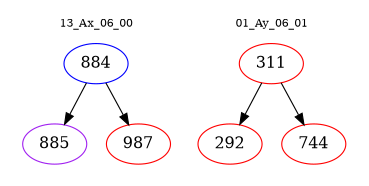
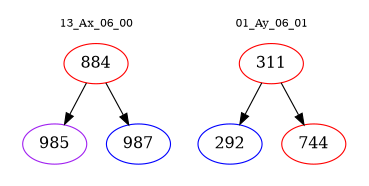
(96, 64) -> (96, 64)
(55, 144) -> (55, 144)
(138, 144) -> (138, 144)
(230, 144) -> (230, 144)
